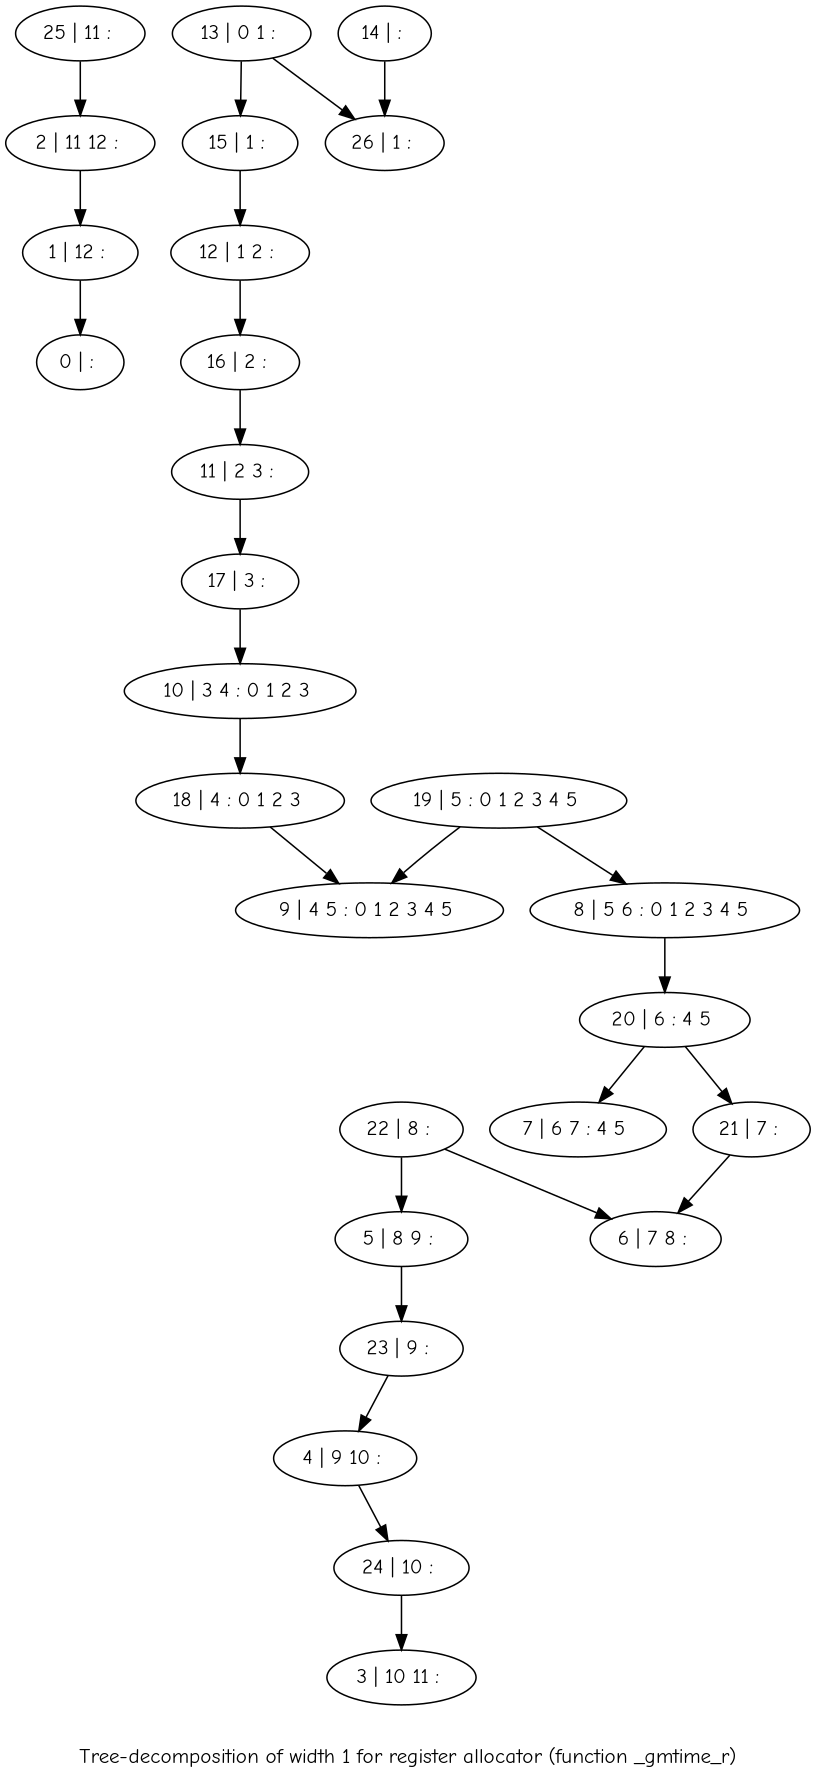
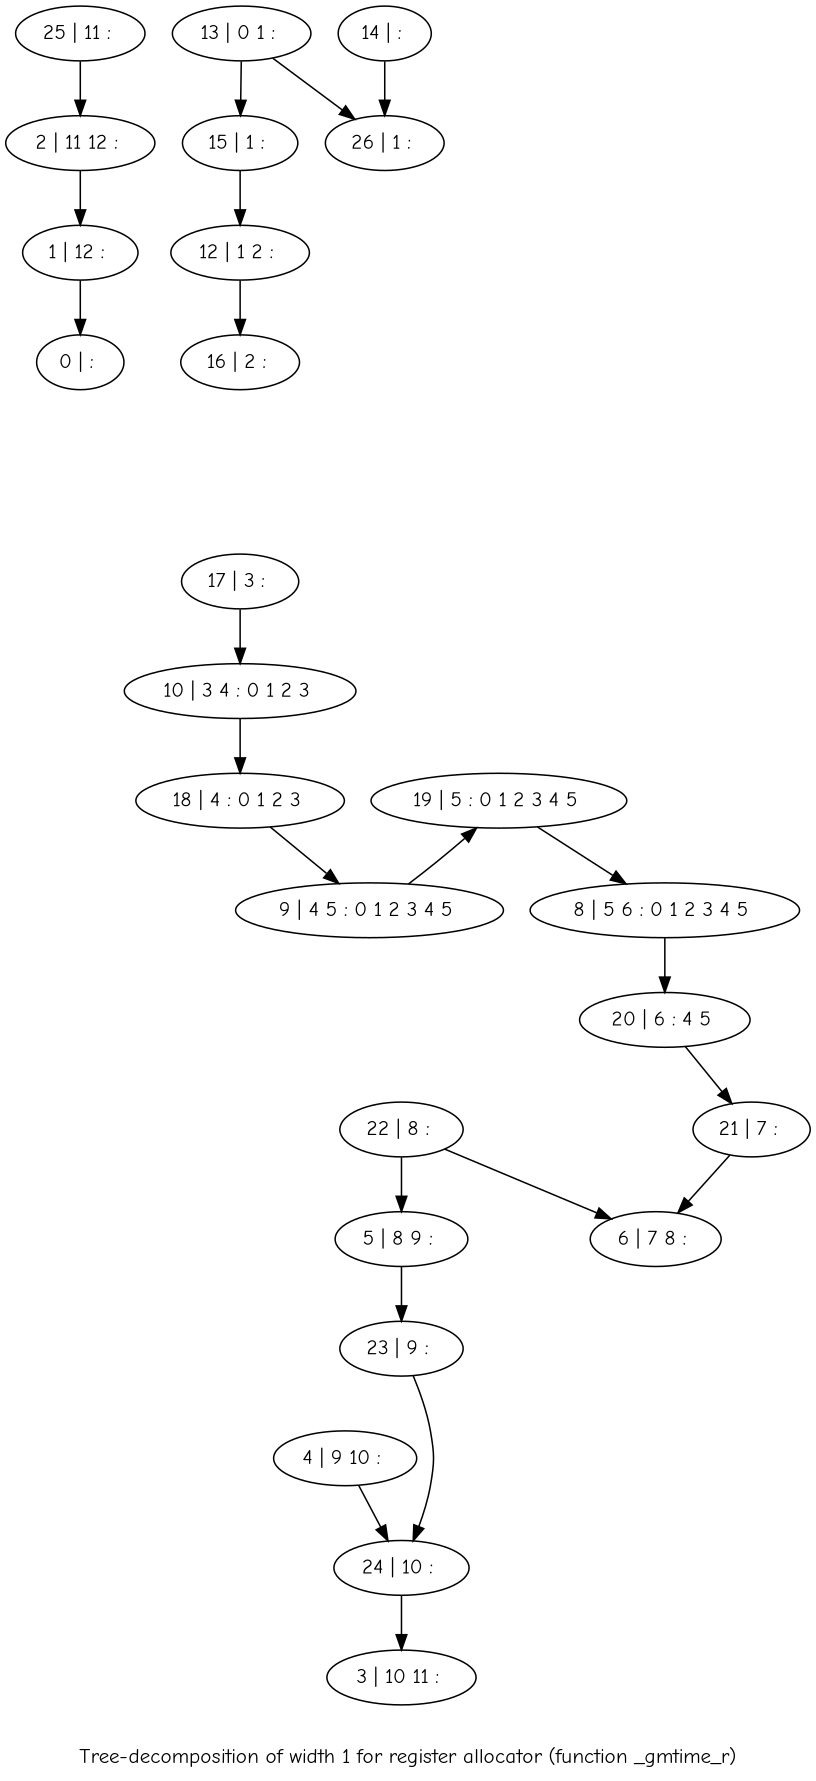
(240, 472) -> none
(432, 849) -> (437, 862)
(578, 1129) -> none
(377, 1396) -> (433, 1451)
